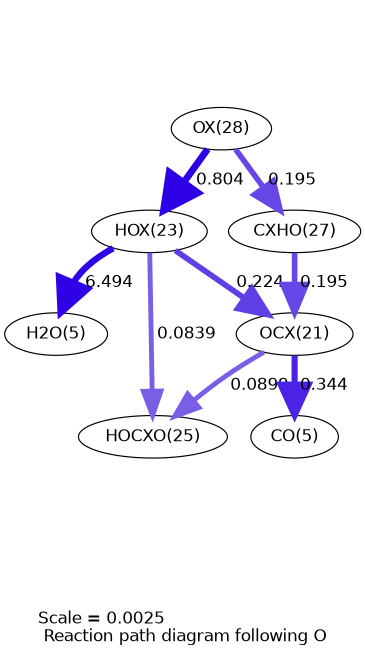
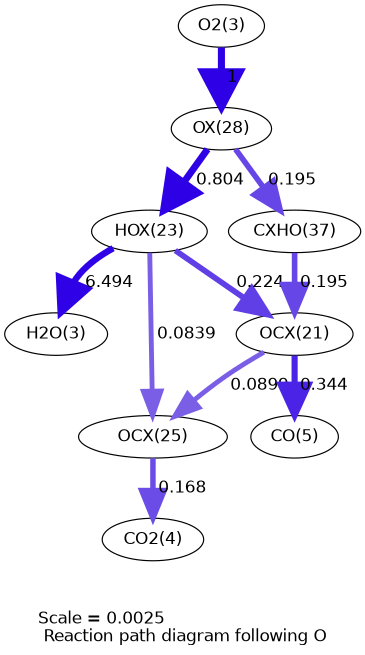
none -> (221, 26)
(295, 231) -> (295, 231)
(56, 334) -> (56, 334)
(153, 437) -> (153, 437)
none -> (153, 540)
